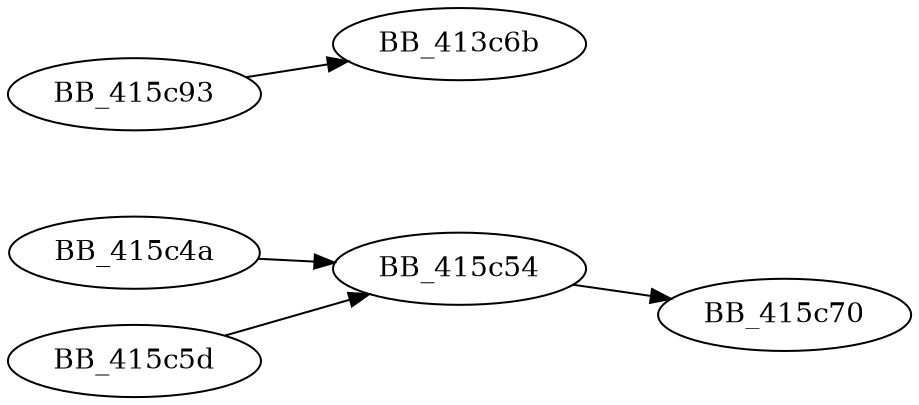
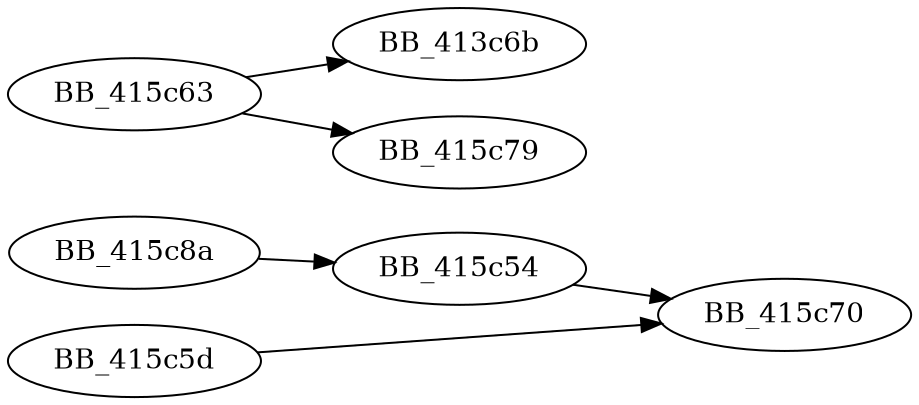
(134, 94) -> (134, 94)
none -> (460, 152)
(134, 253) -> (134, 253)
(287, 318) -> (449, 339)
